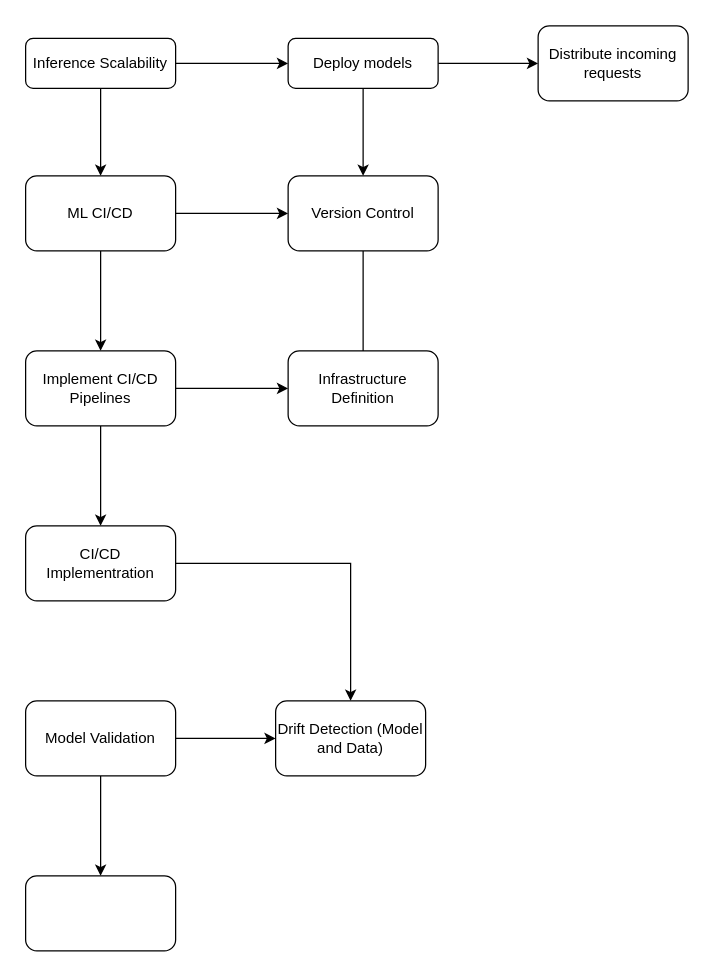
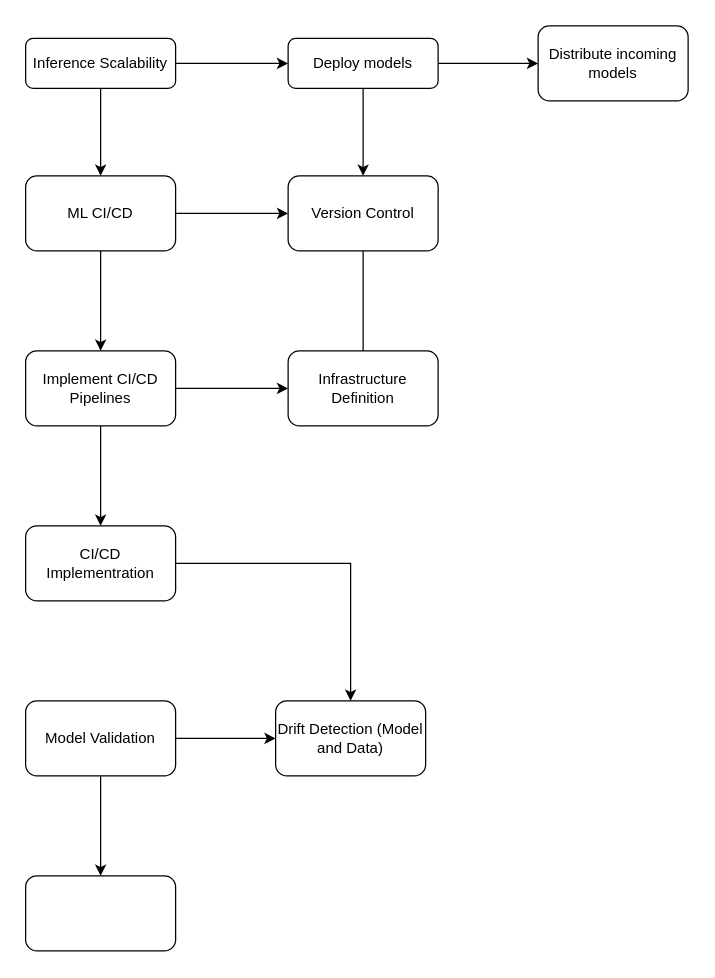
(613, 63) -> (613, 63)
